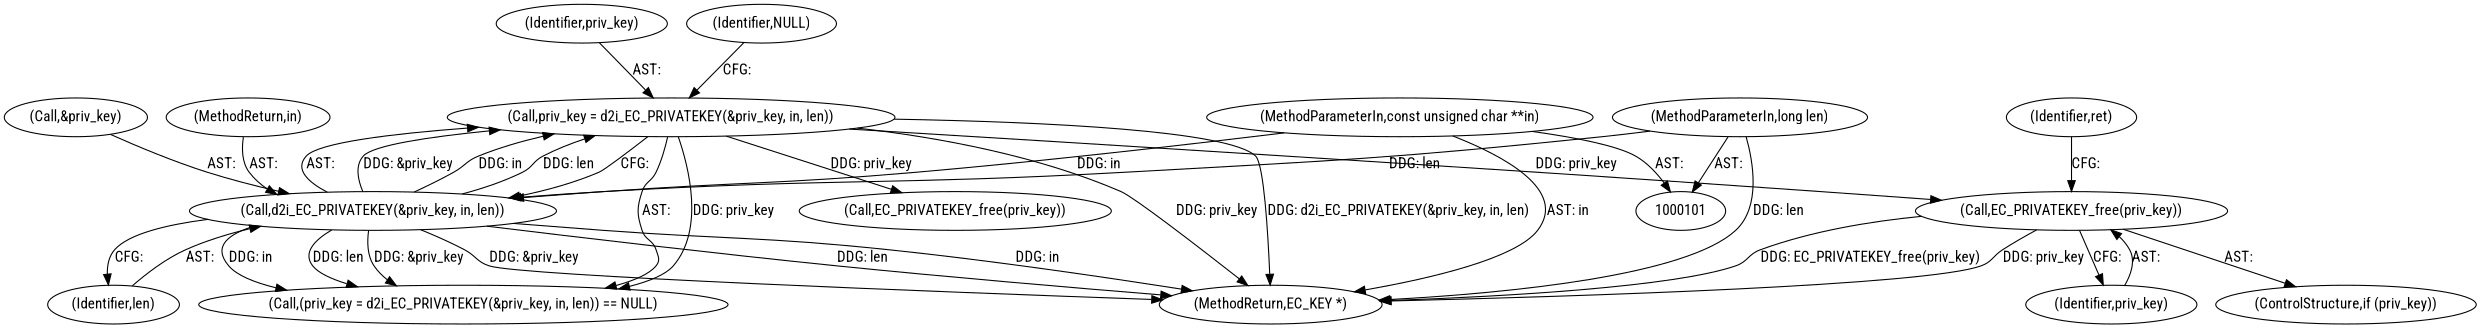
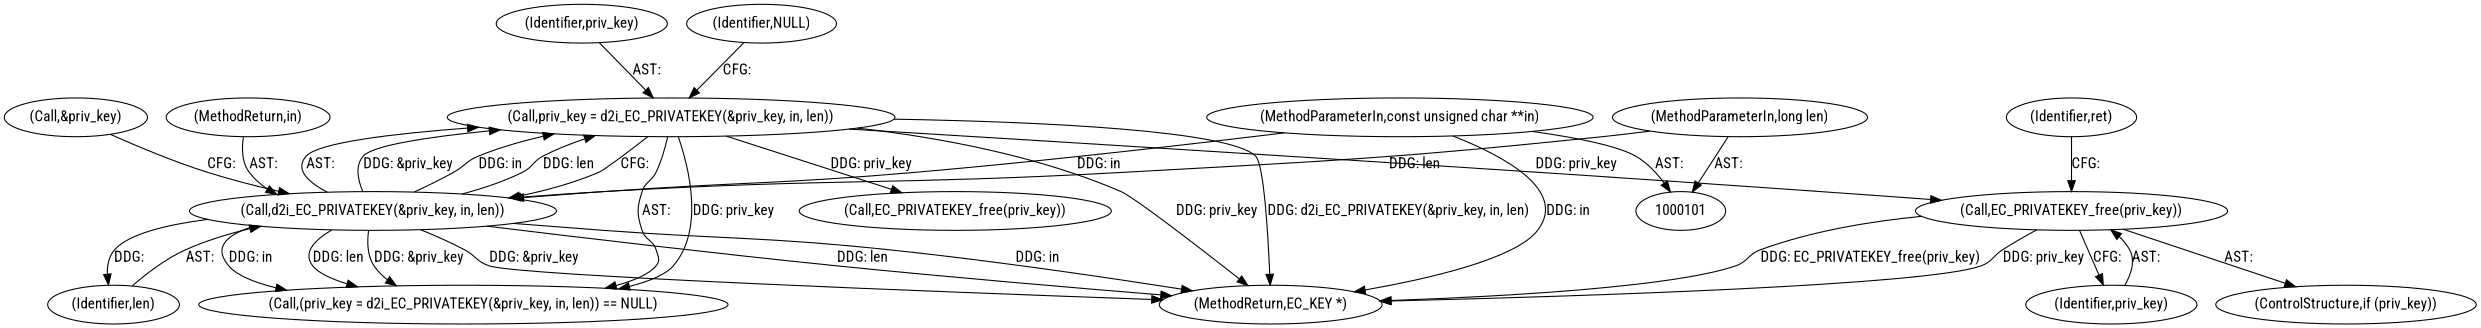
(223, 164) -> (223, 164)
(1568, 211) -> (1568, 211)
(131, 258) -> (131, 258)
(1616, 274) -> none
